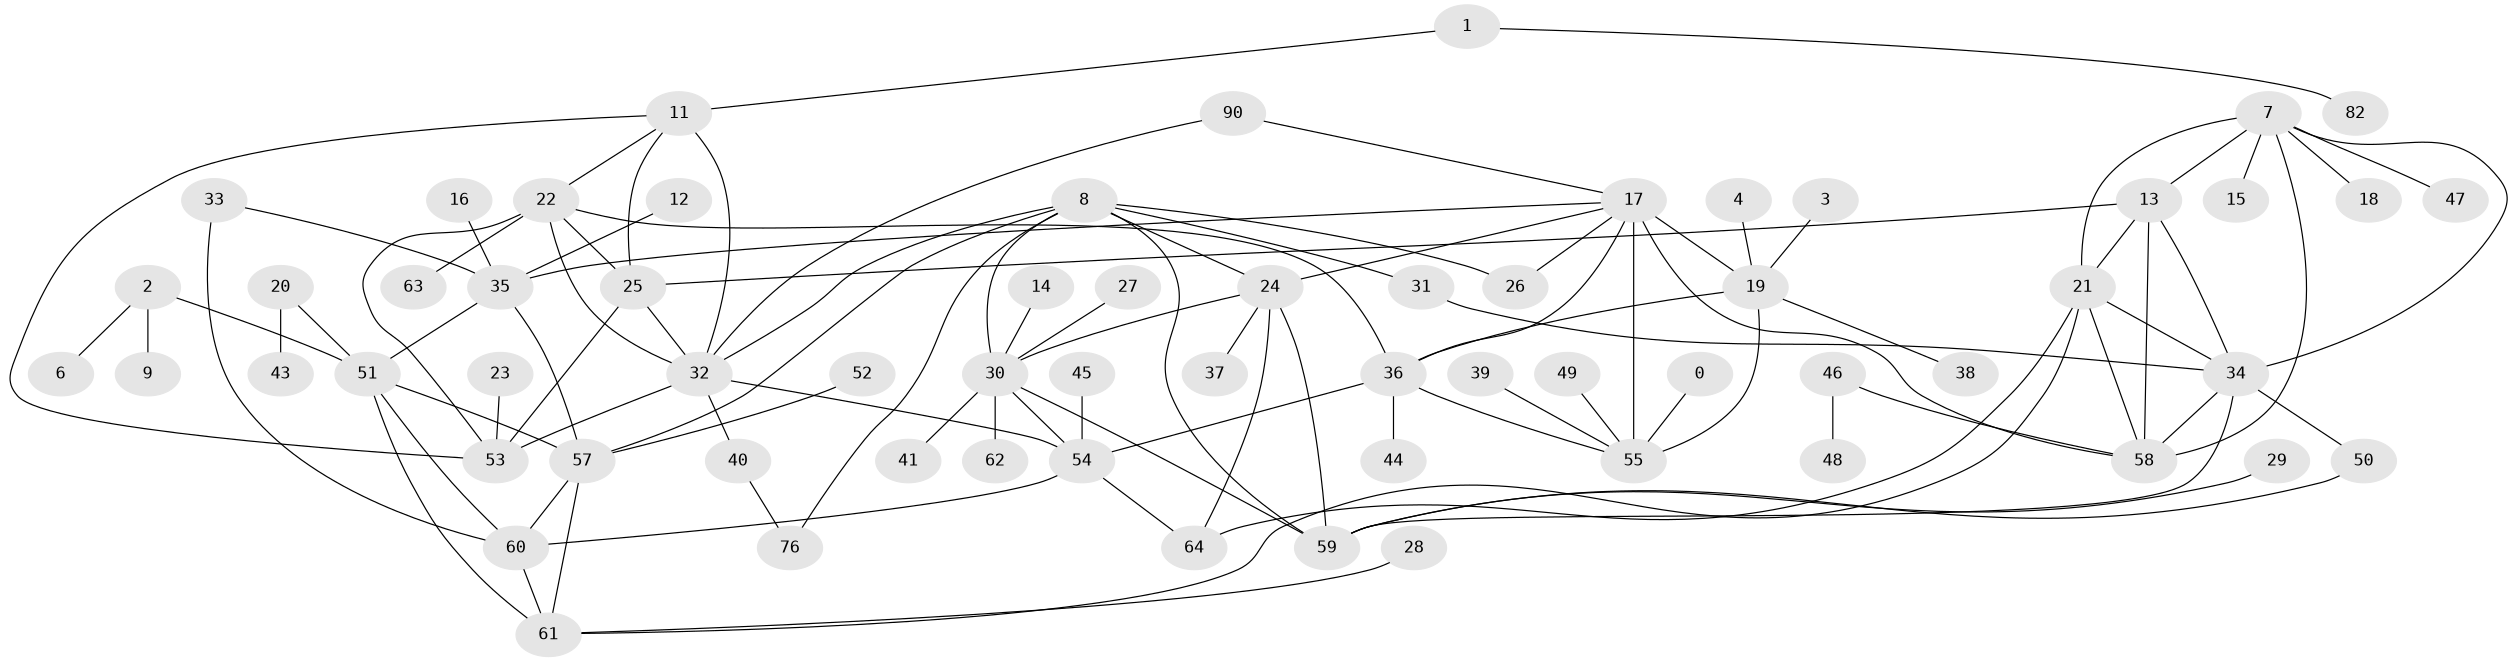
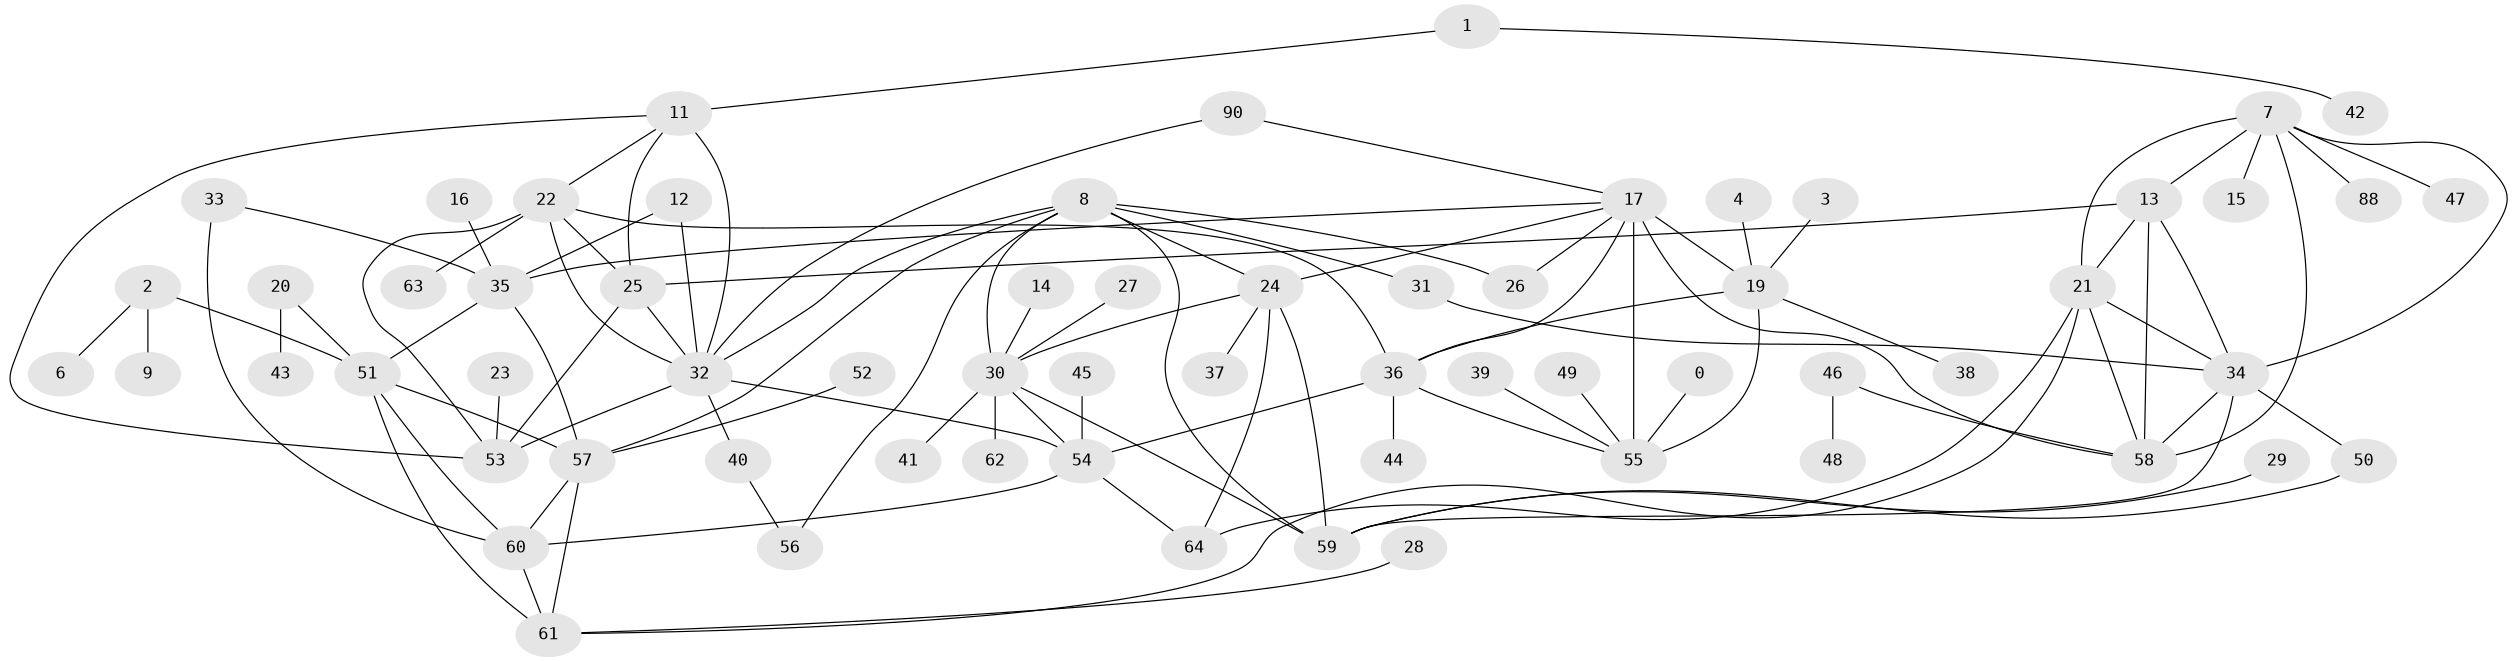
(2355, 113) -> (2355, 113)
(2369, 200) -> (2369, 200)
none -> (690, 290)
(790, 548) -> (790, 548)
